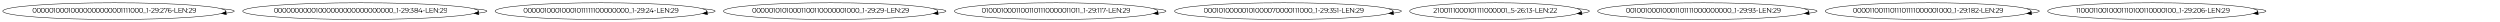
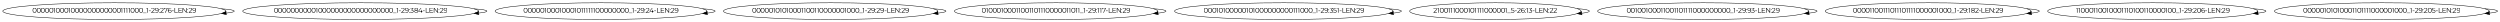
(1284, 11) -> (1284, 11)
(1703, 11) -> (1703, 11)
none -> (2382, 11)
